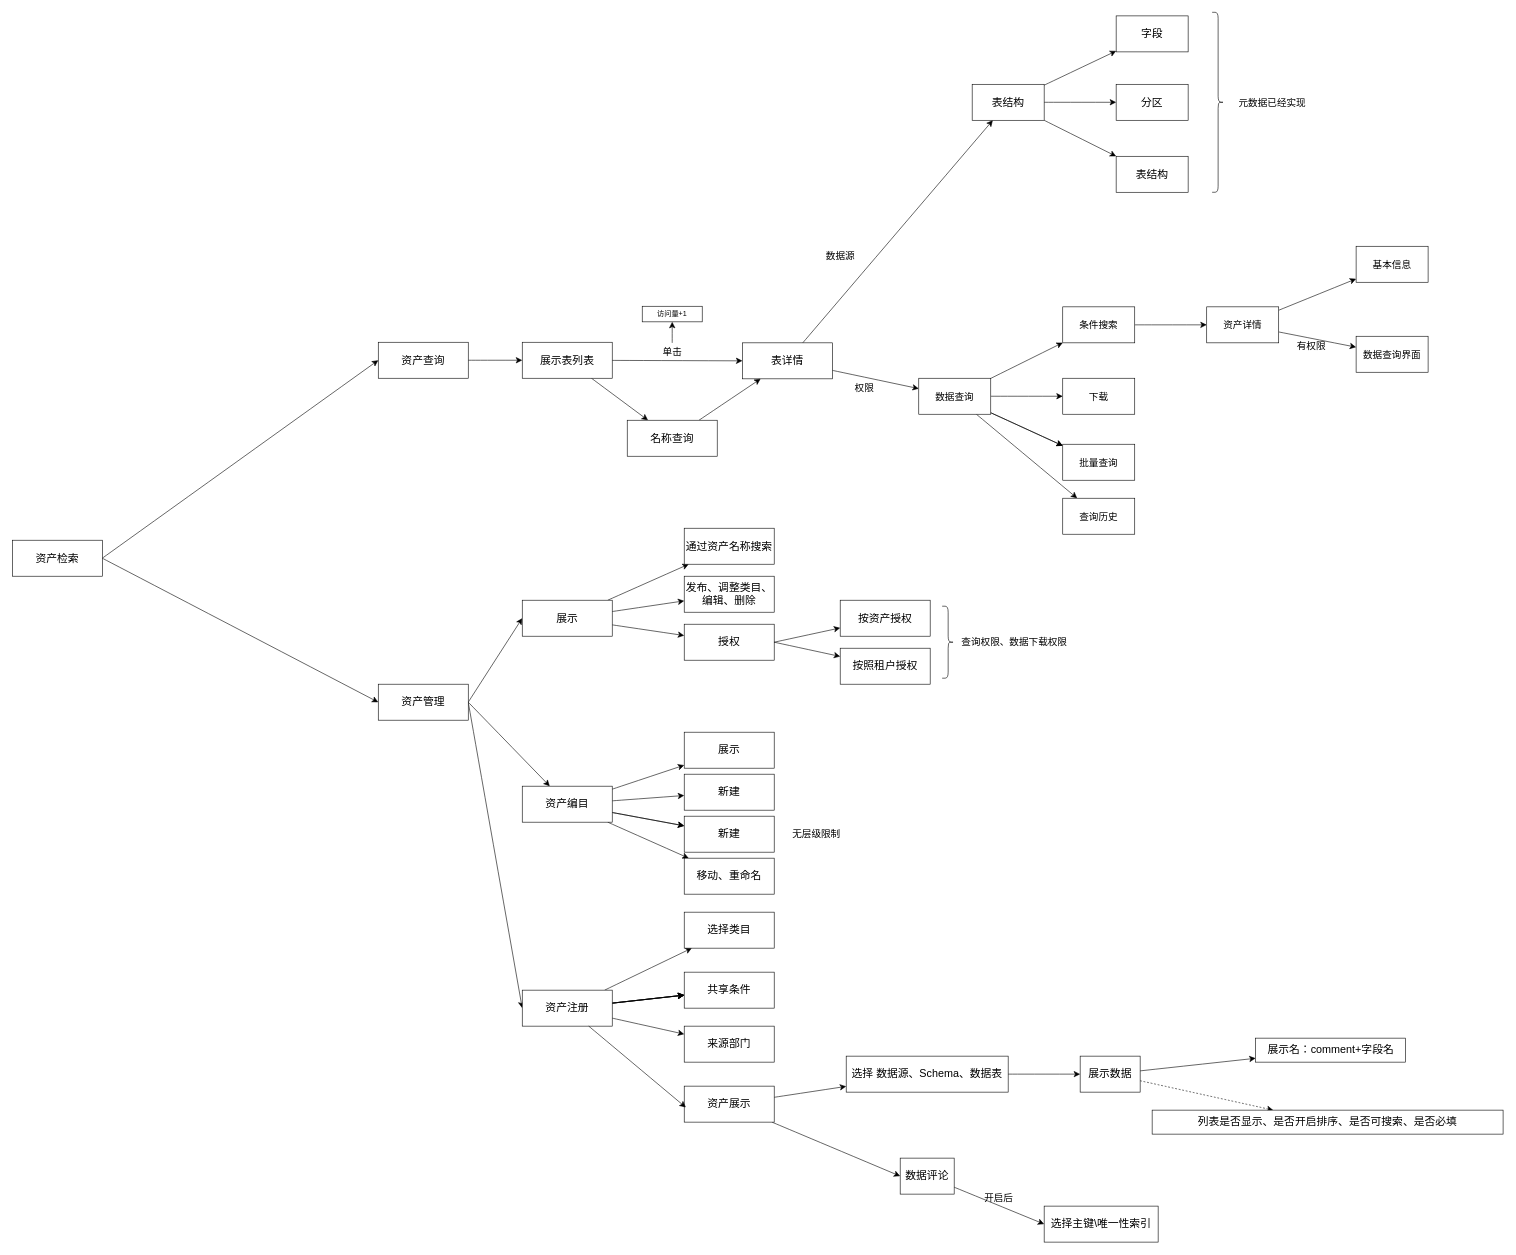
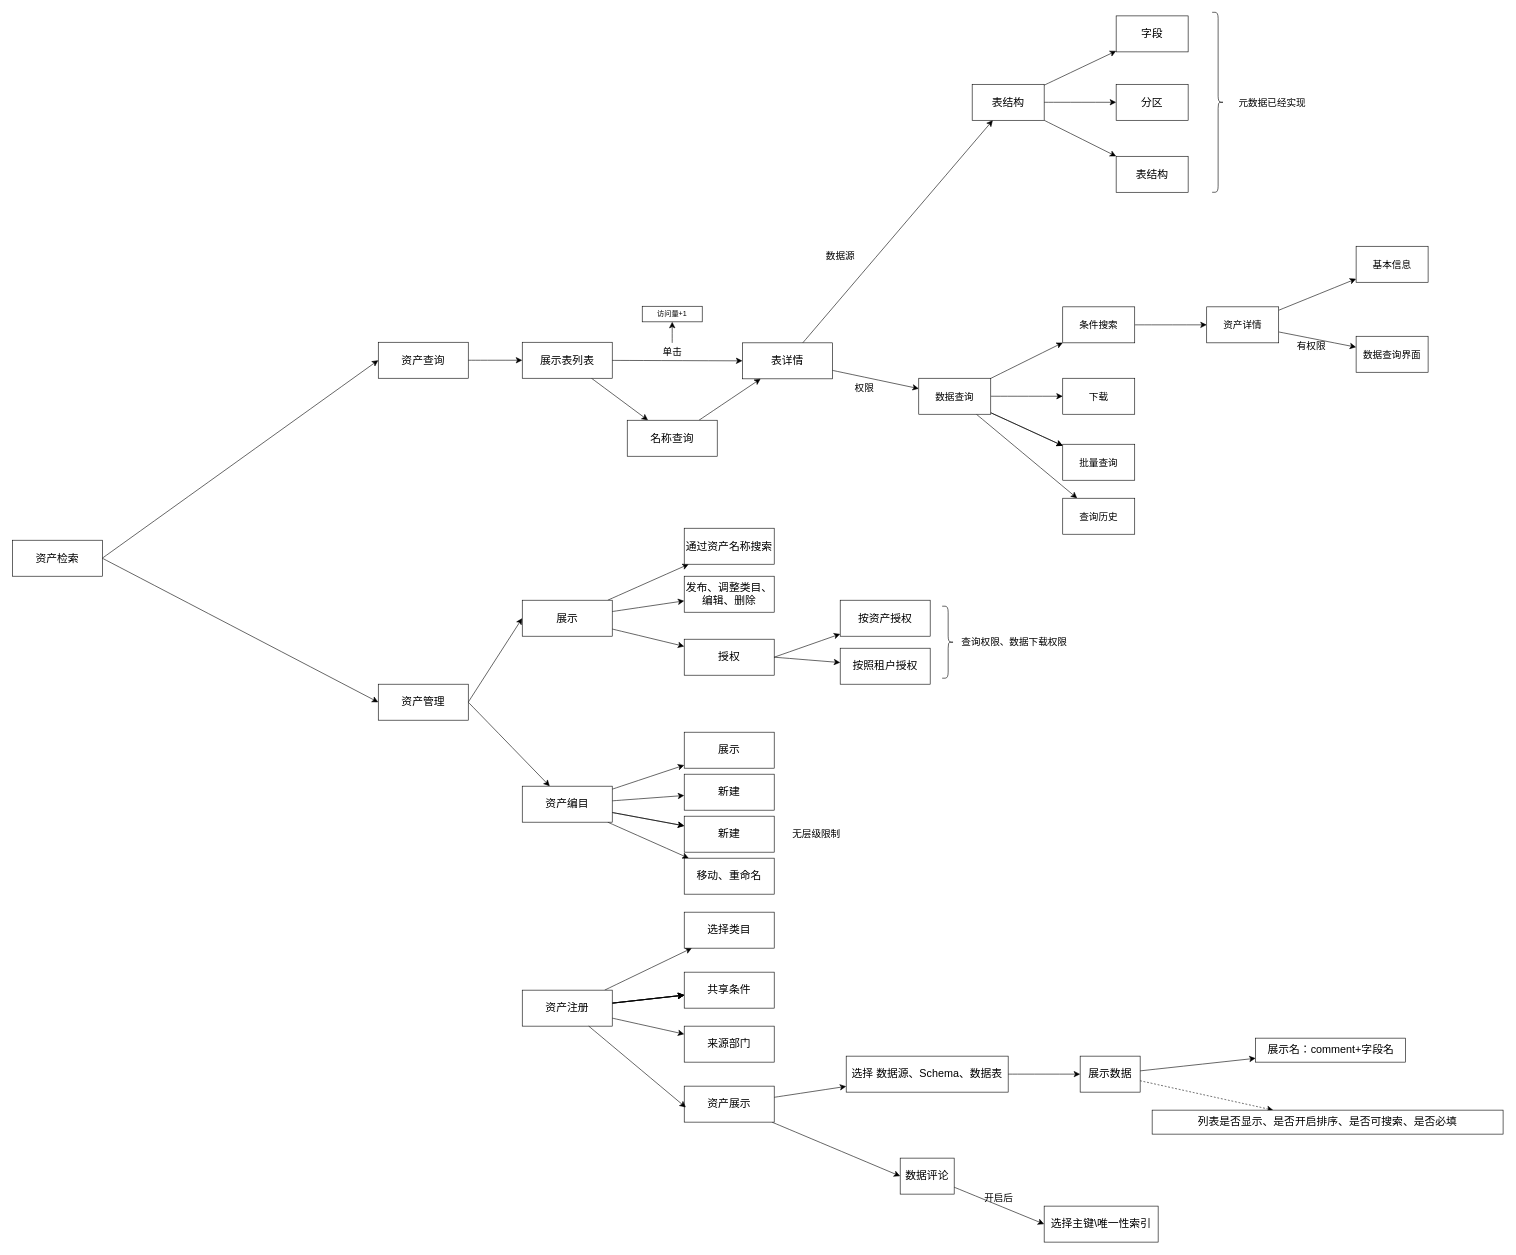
(729, 642) -> (729, 657)
(495, 856) -> none
